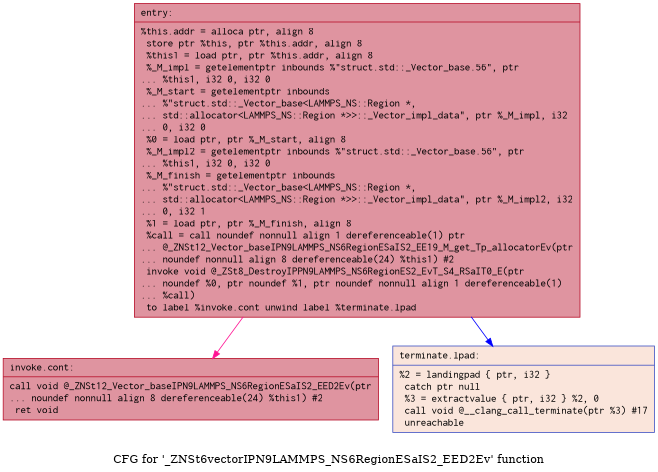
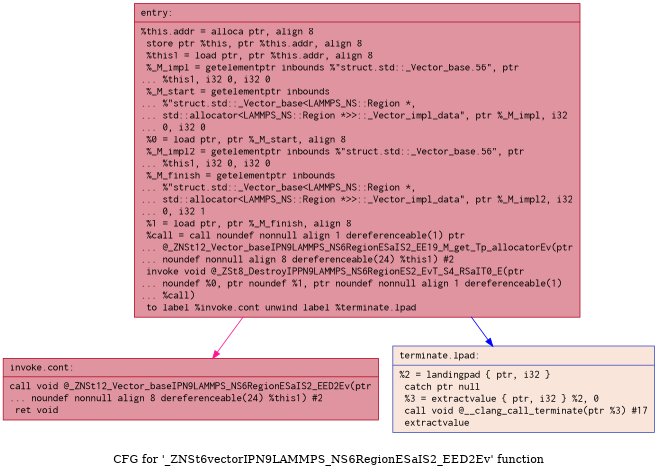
(432, 422) -> (434, 422)
